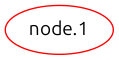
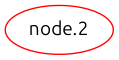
(59, 30) -> (59, 30)
